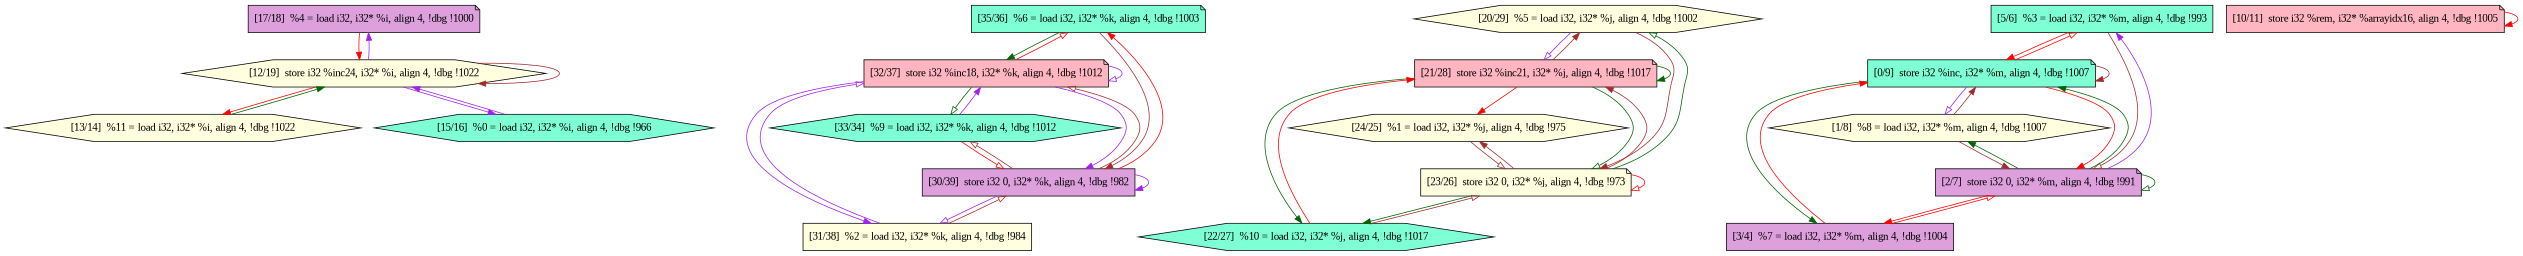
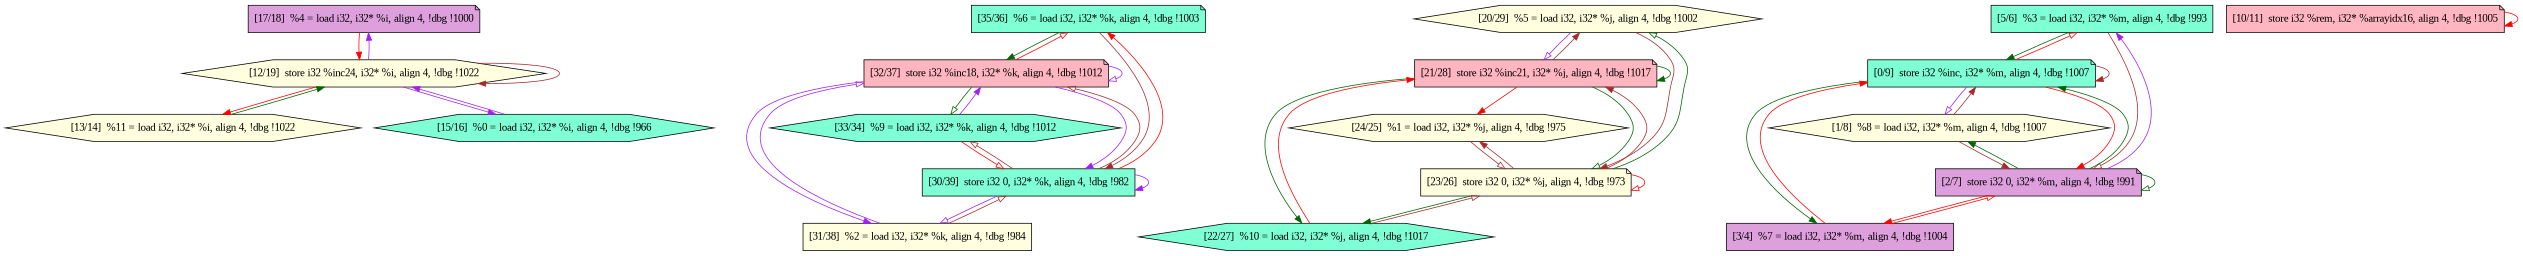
(2041, 44) -> (2041, 44)
(1029, 182) -> (1029, 182)
